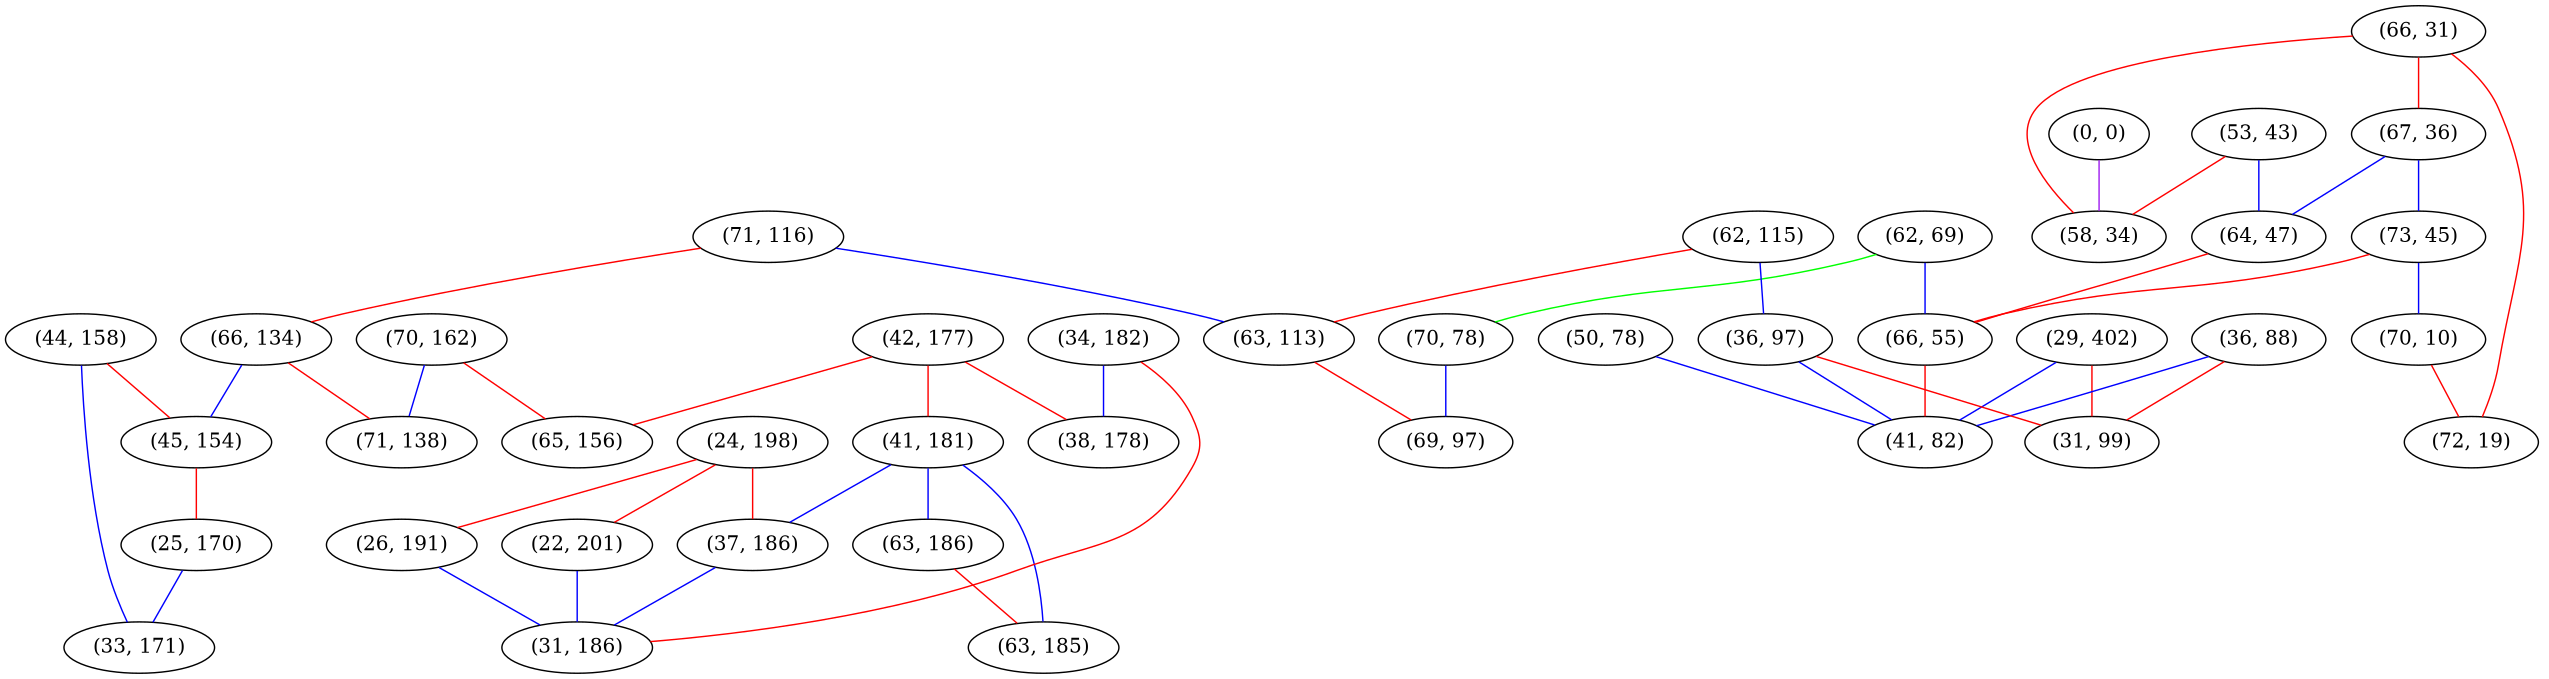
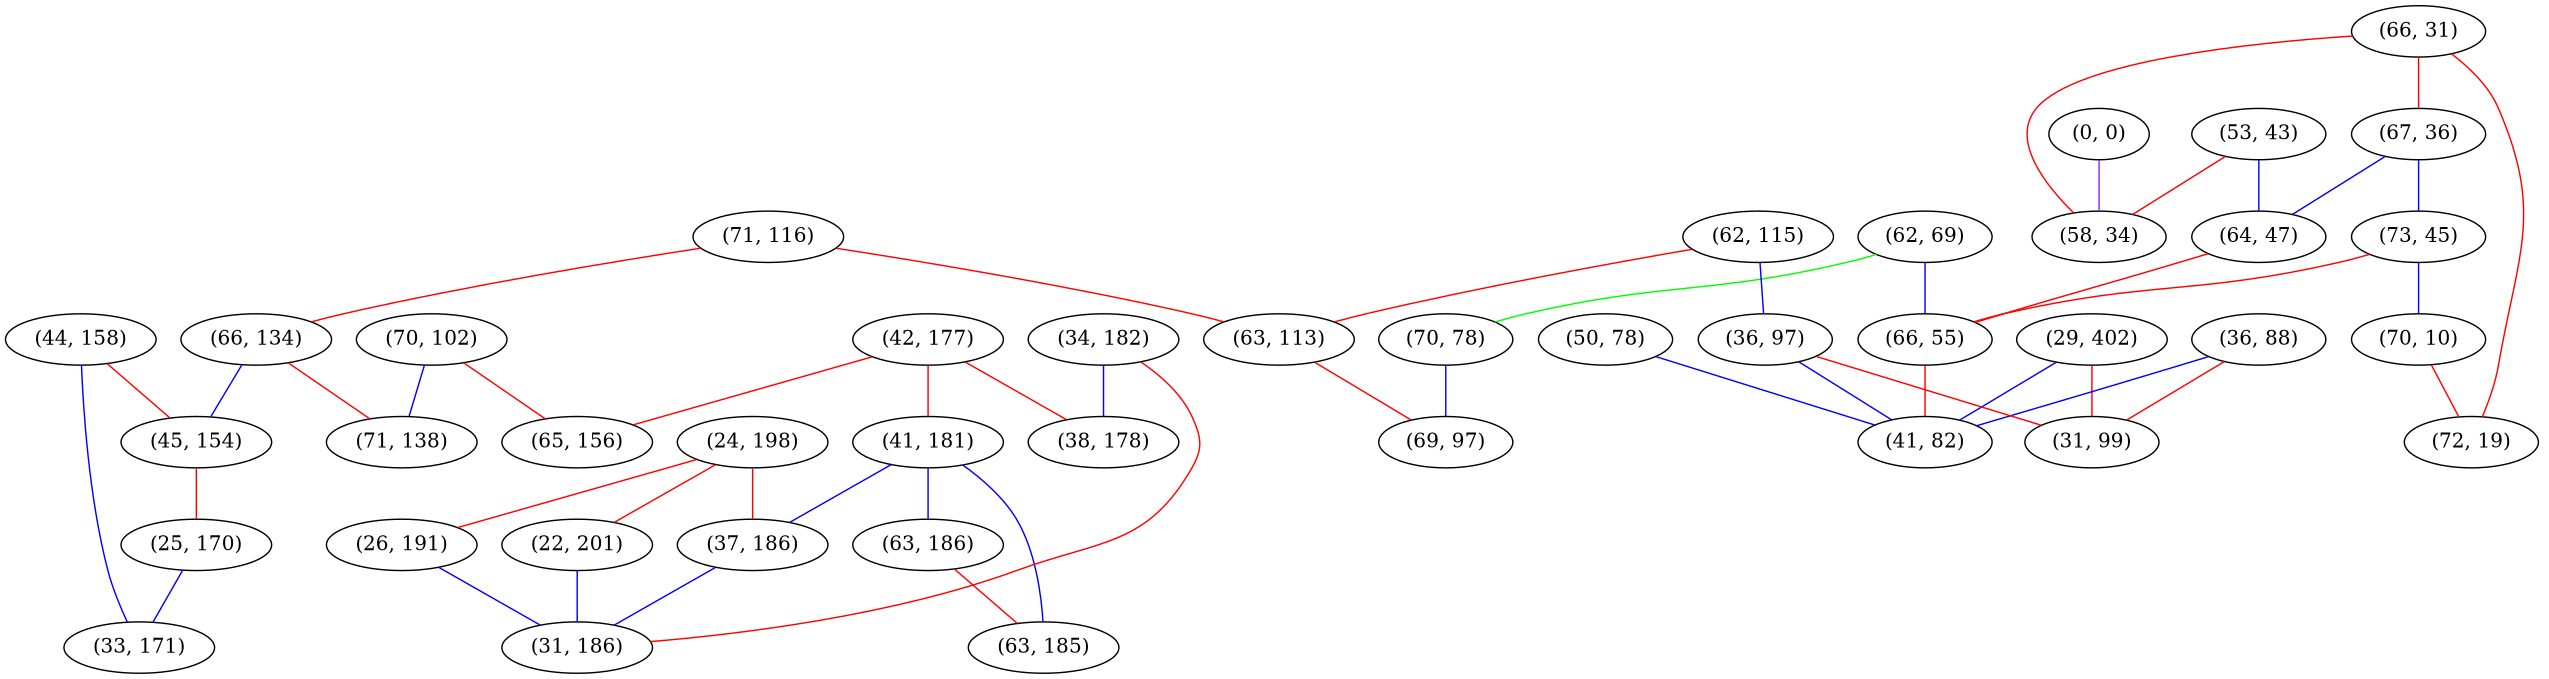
(1031, 281) -> (1031, 281)
(432, 339) -> (432, 339)
